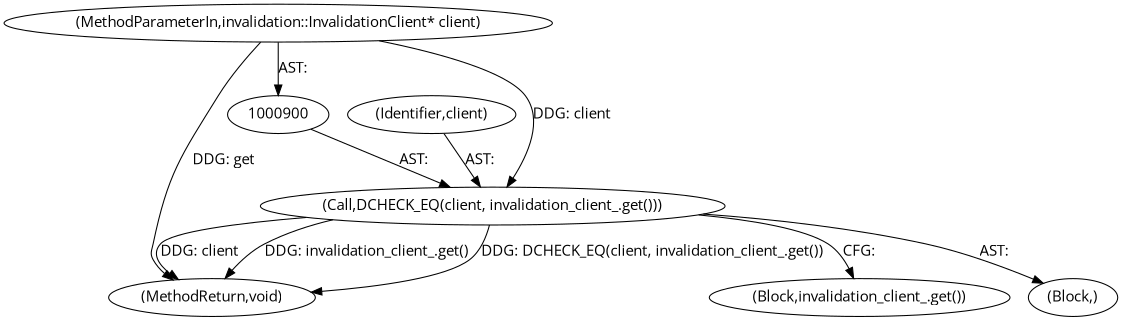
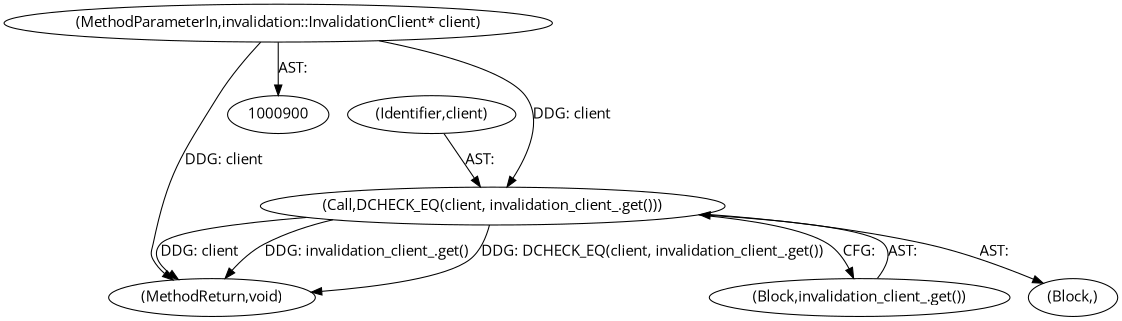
(376, 156) -> (817, 226)
(224, 160) -> (224, 160)
